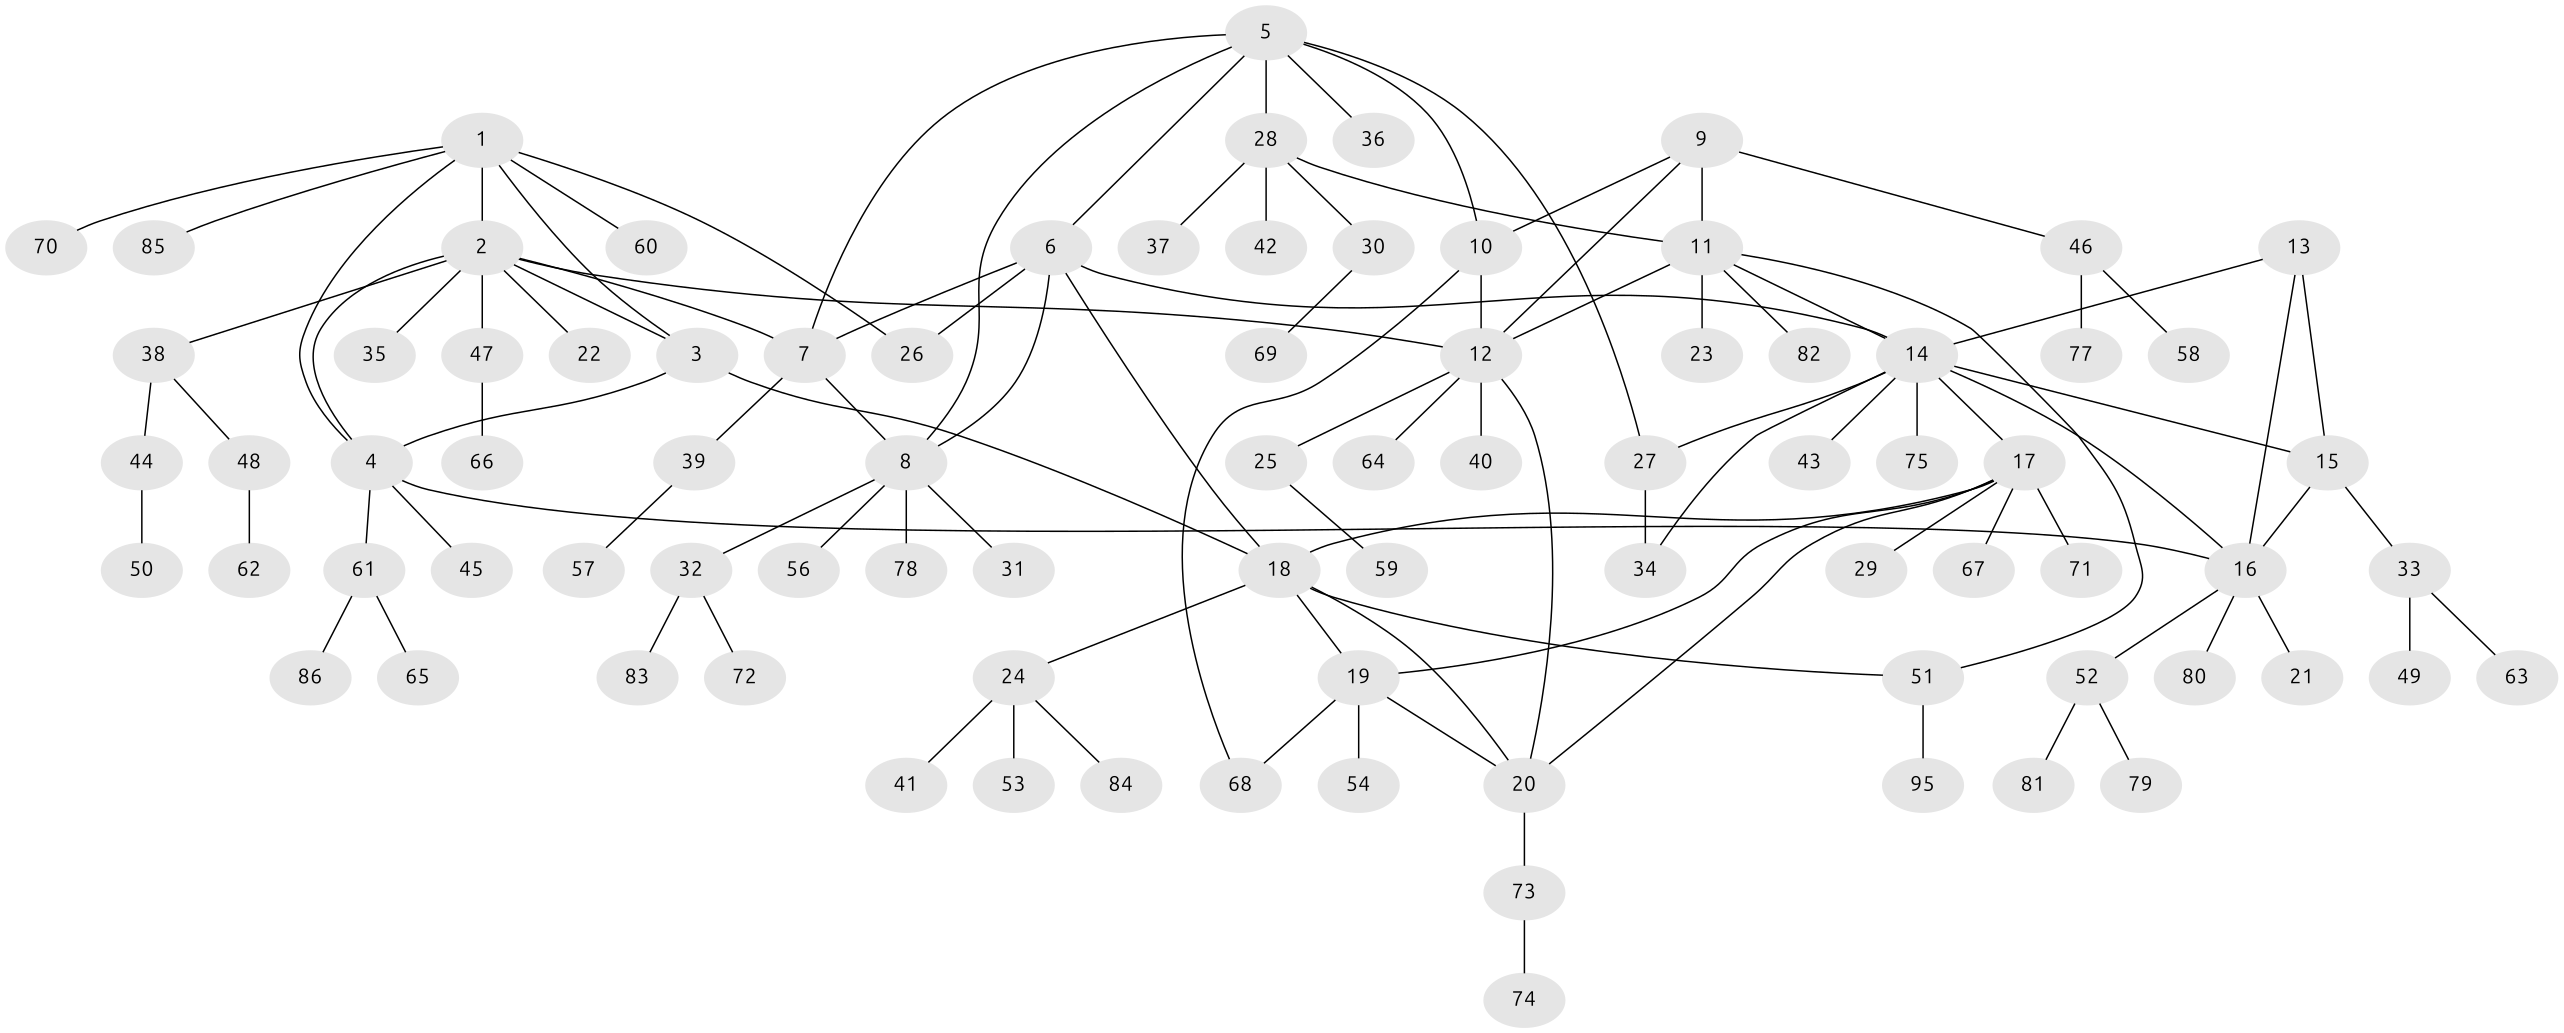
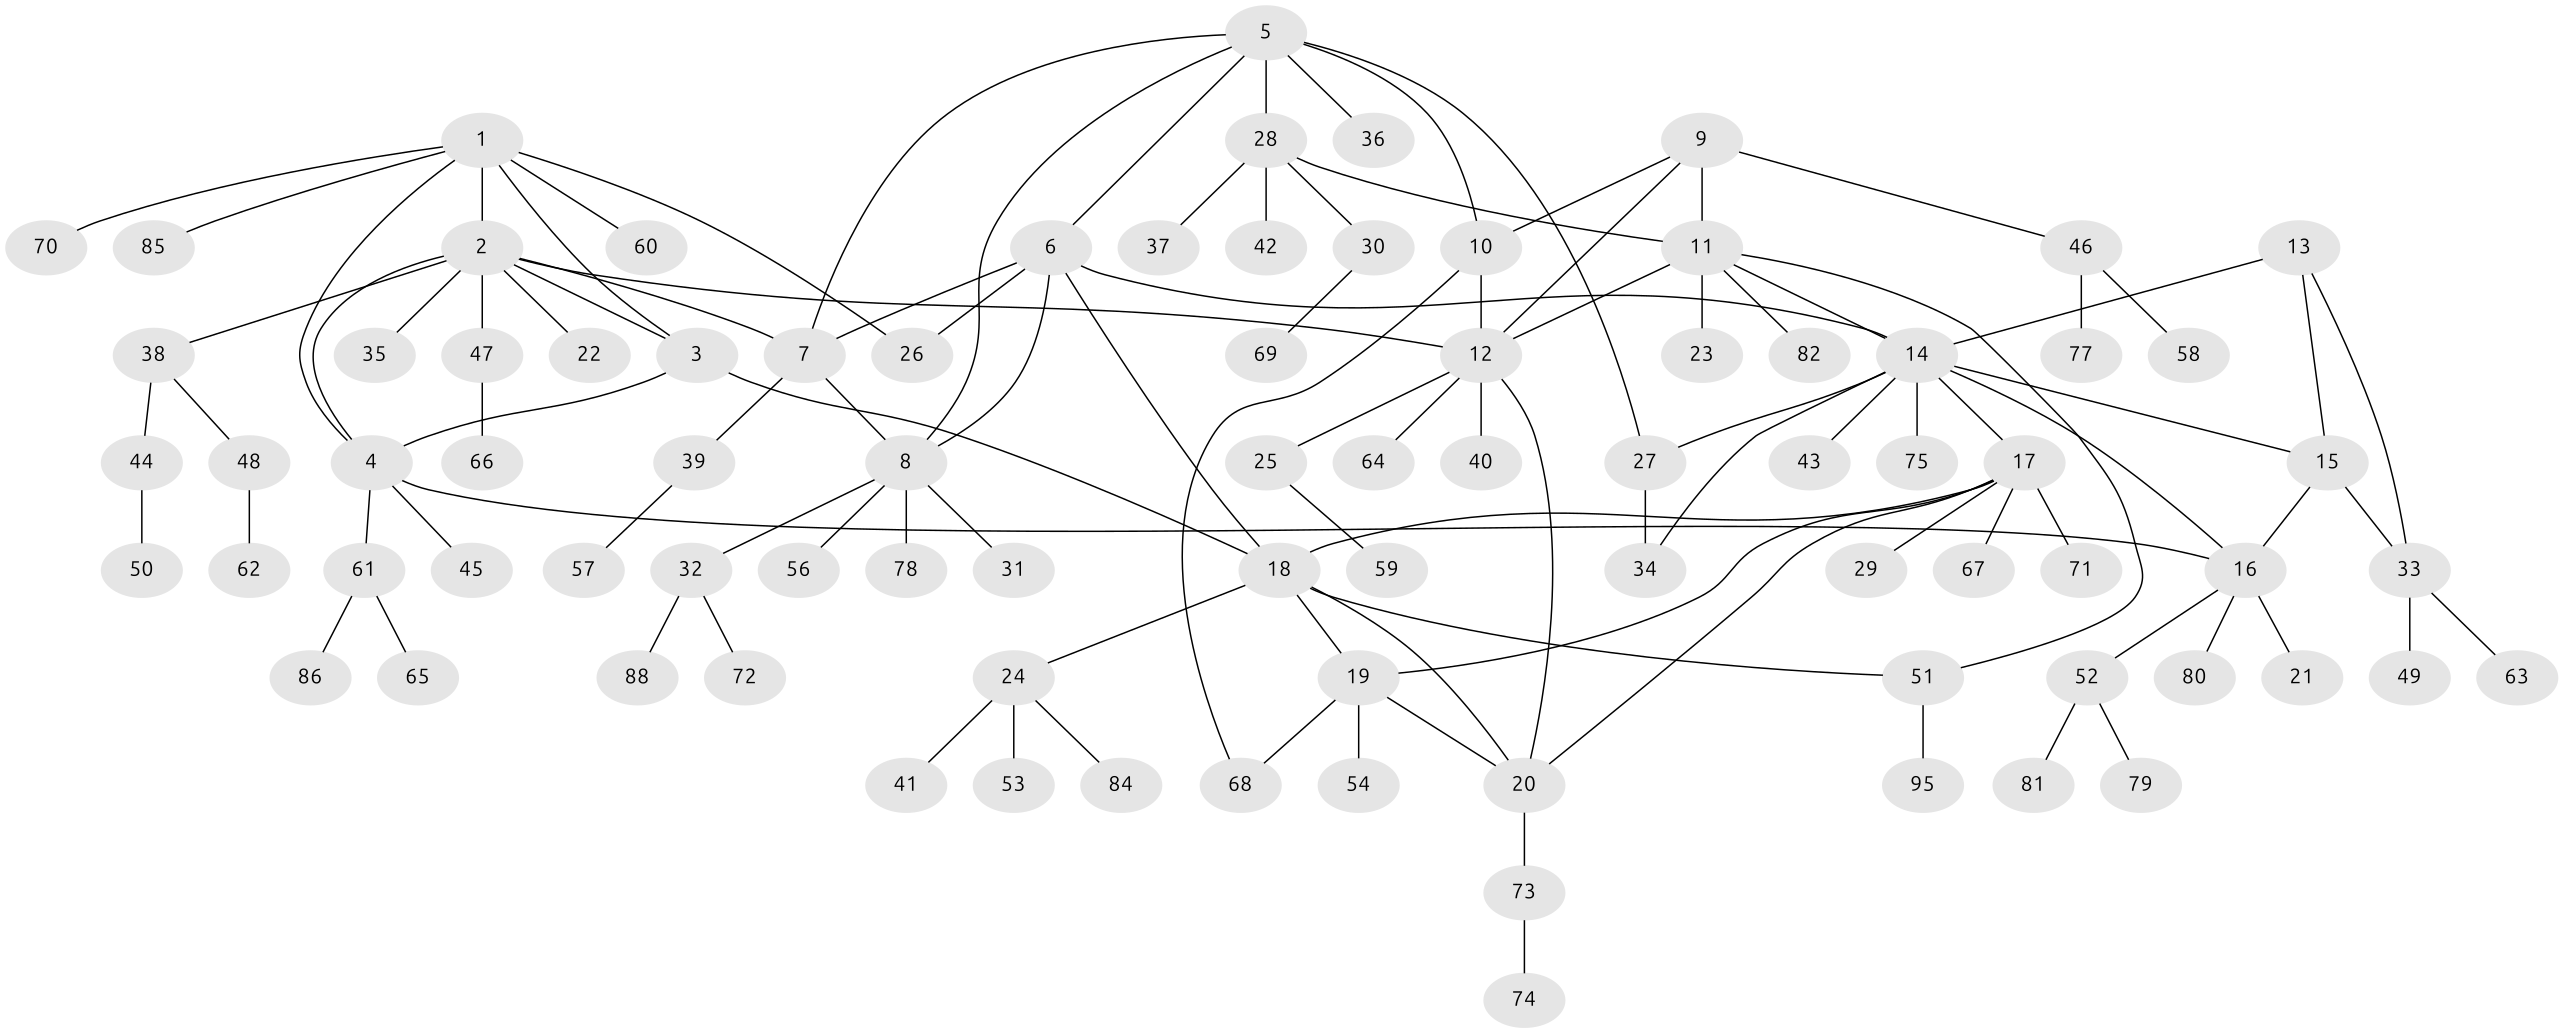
(2272, 409) -> (2370, 405)
(638, 678) -> (638, 678)
